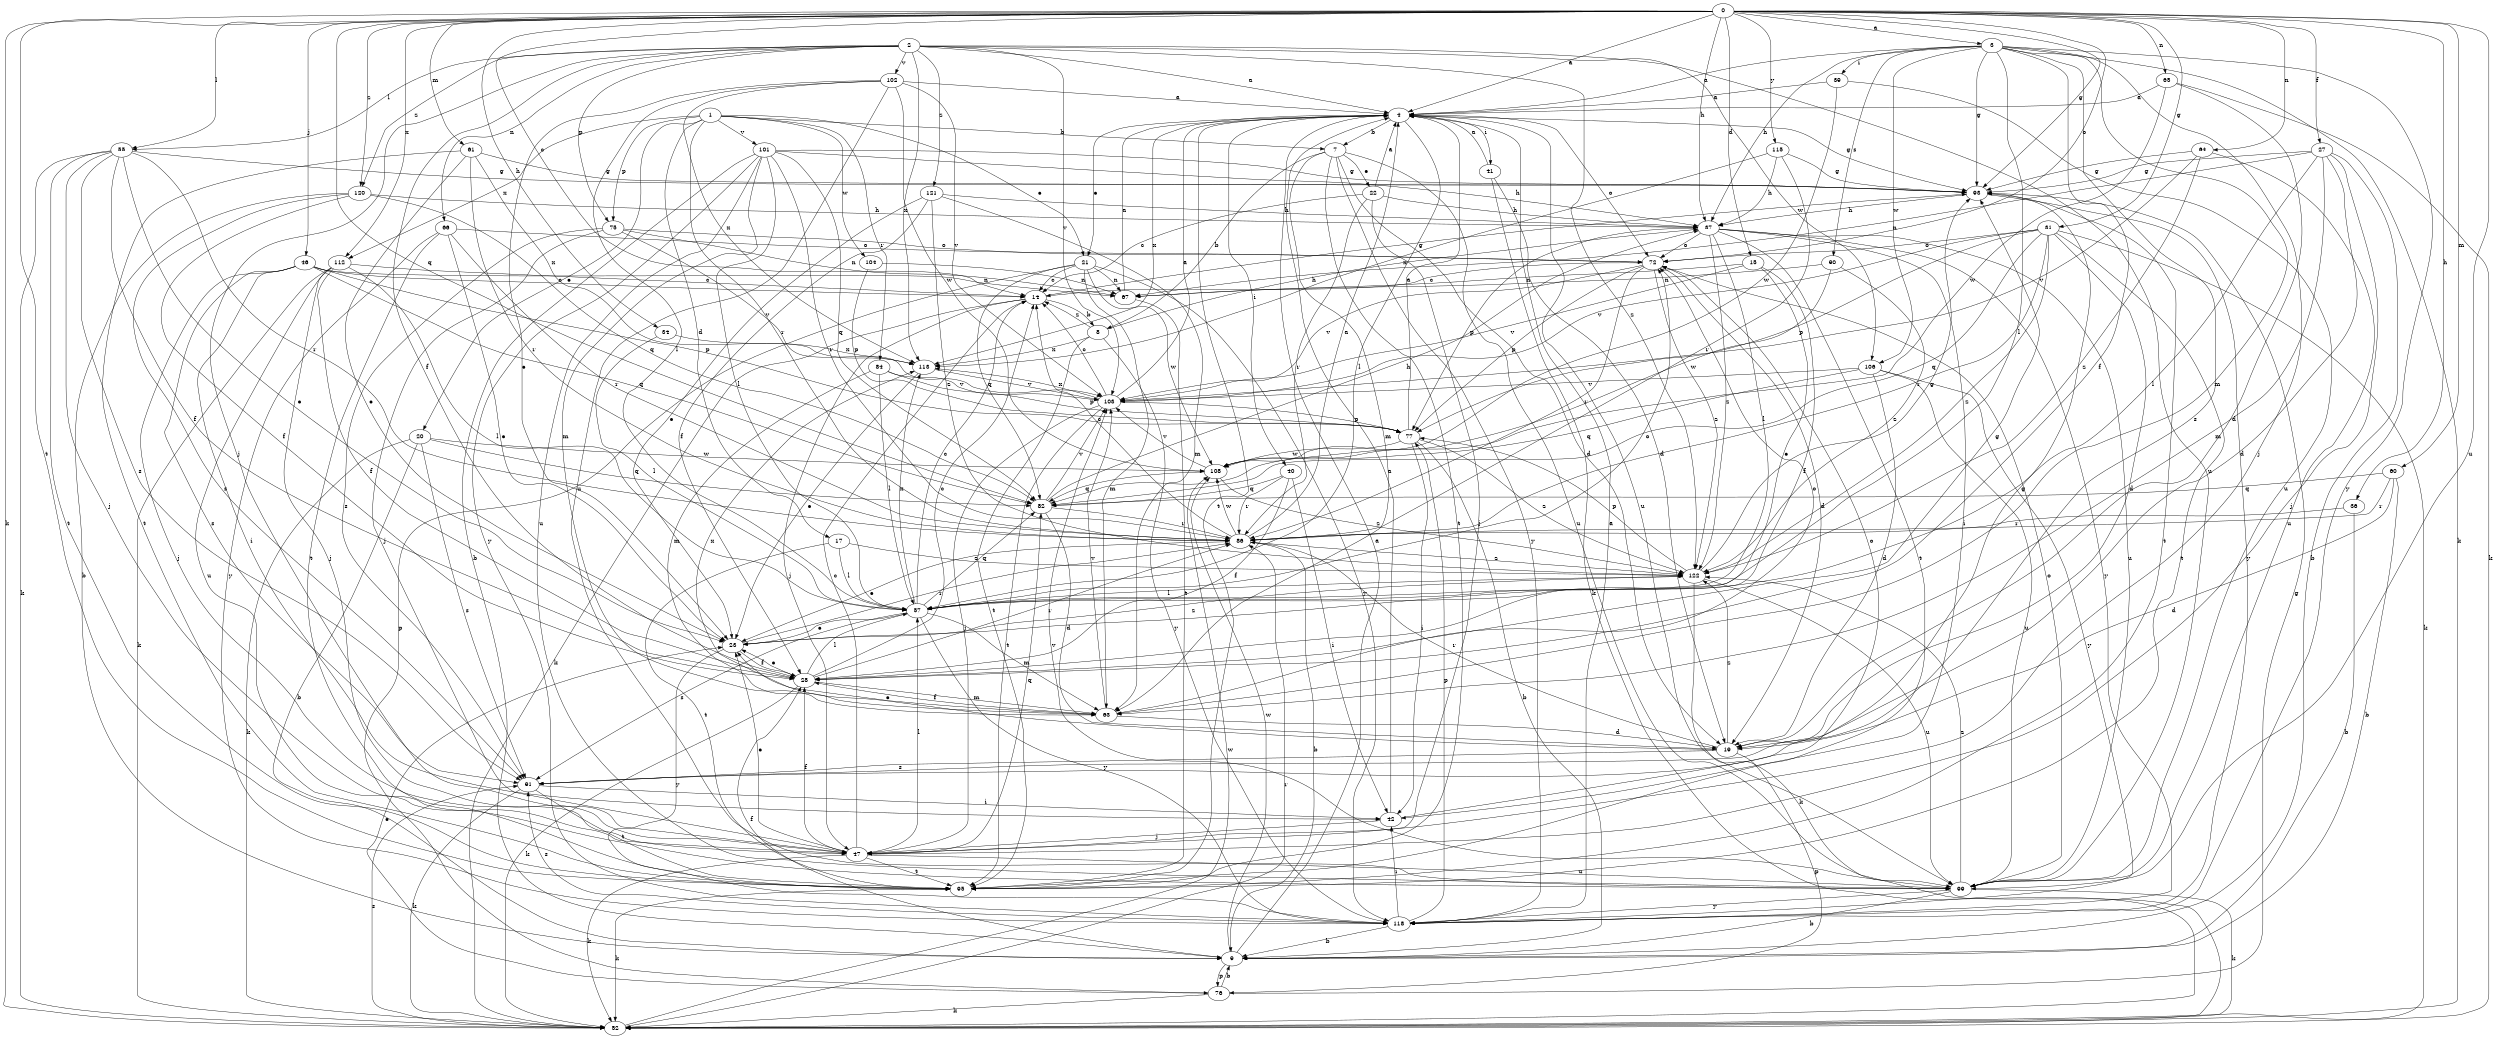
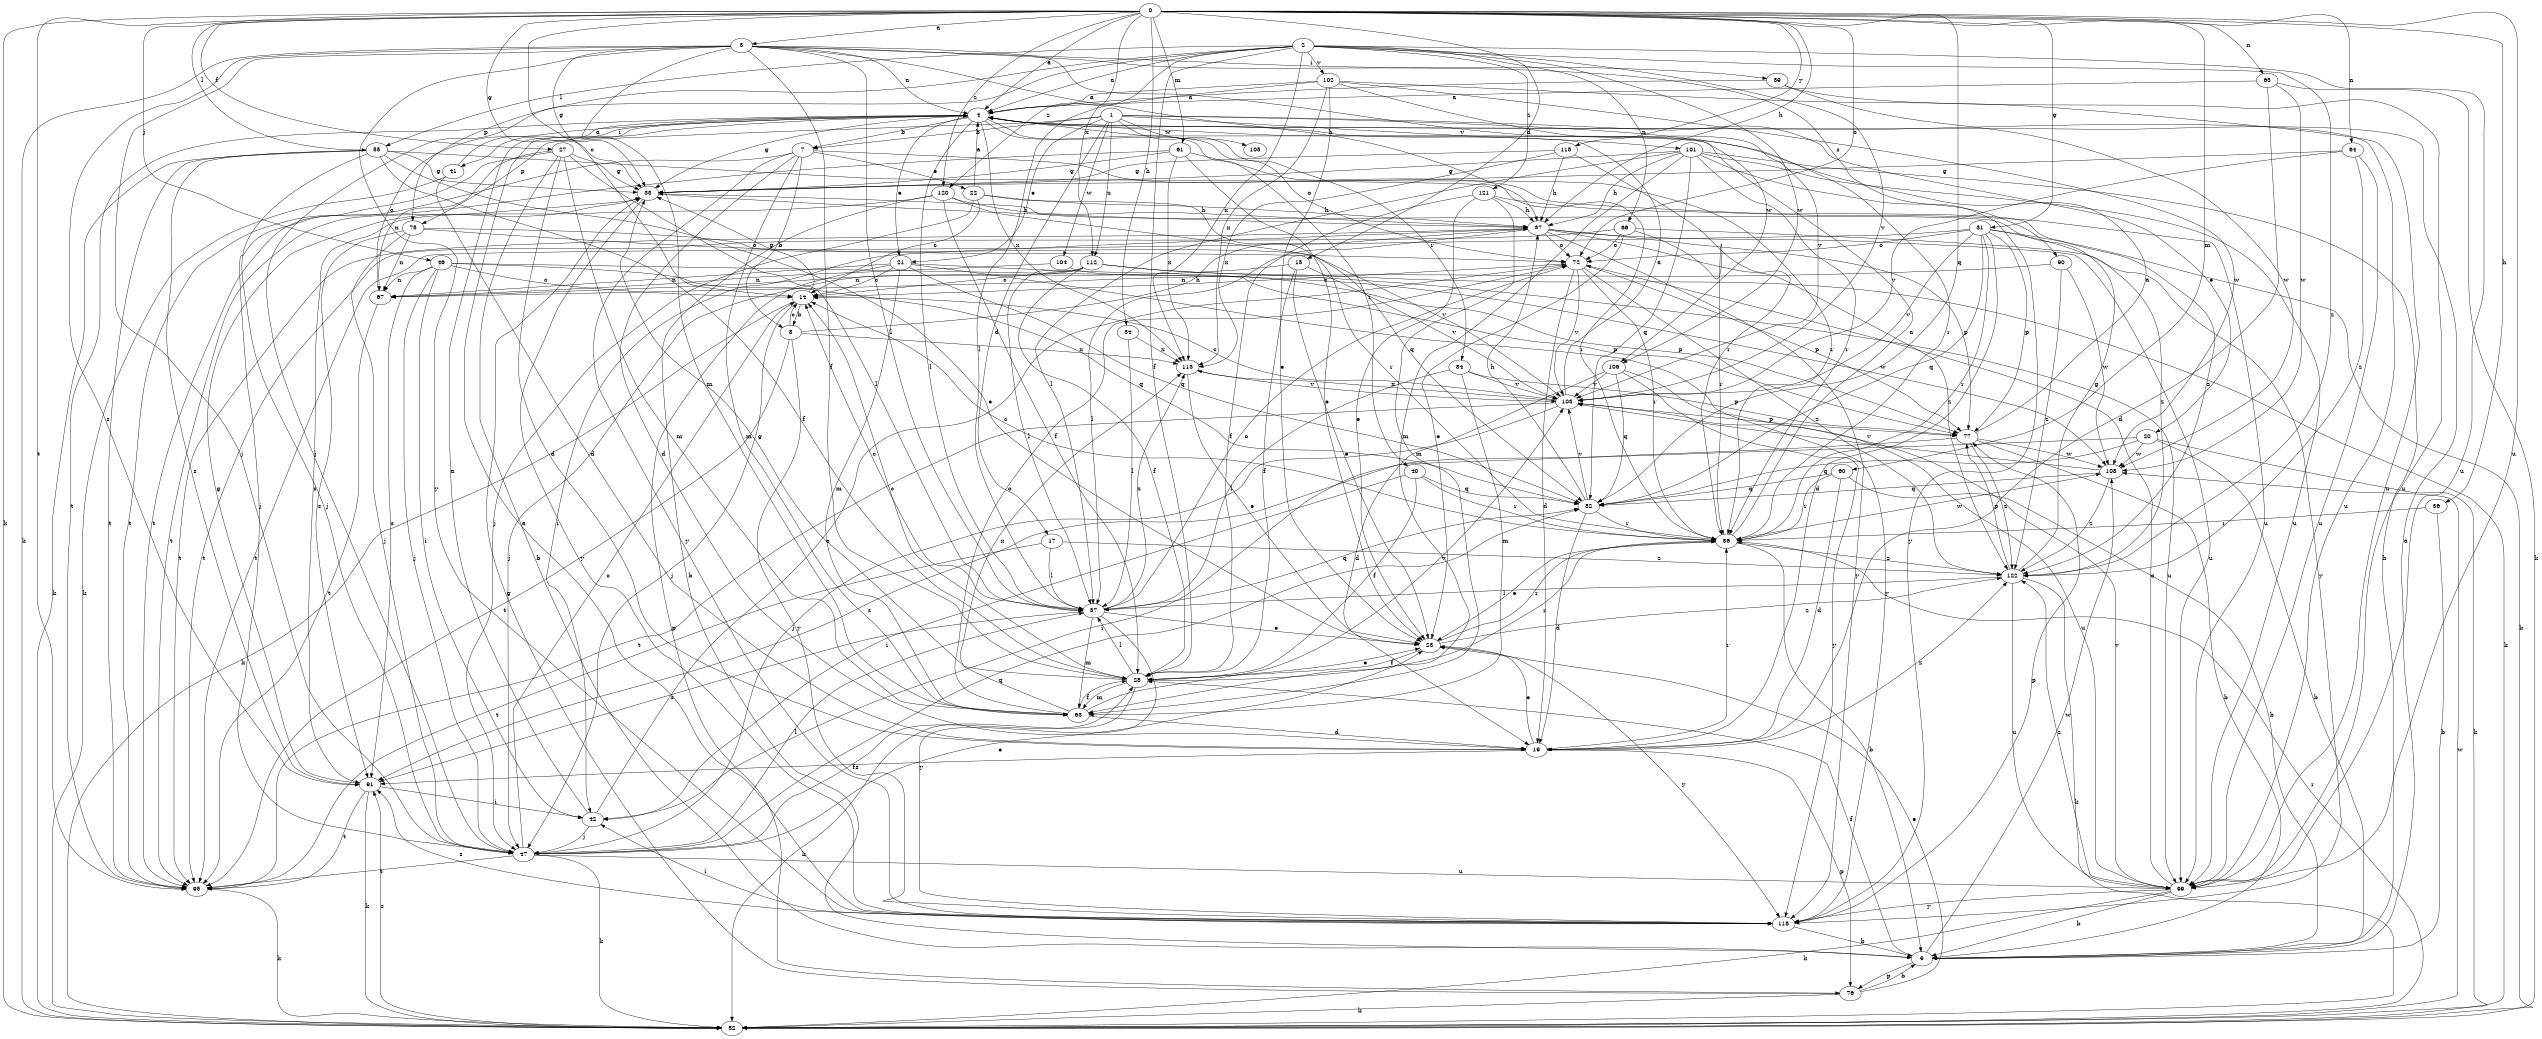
none -> (1255, 150)
(1977, 193) -> (648, 193)
(1077, 315) -> (793, 315)
